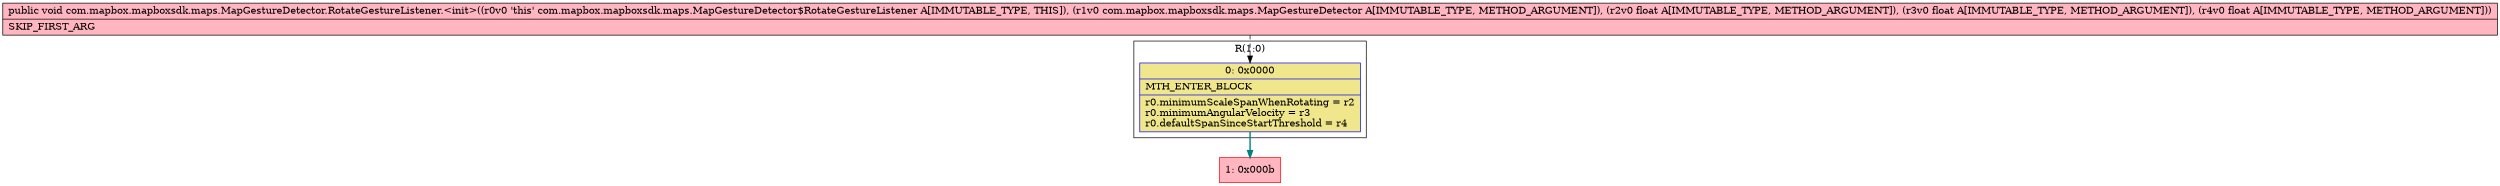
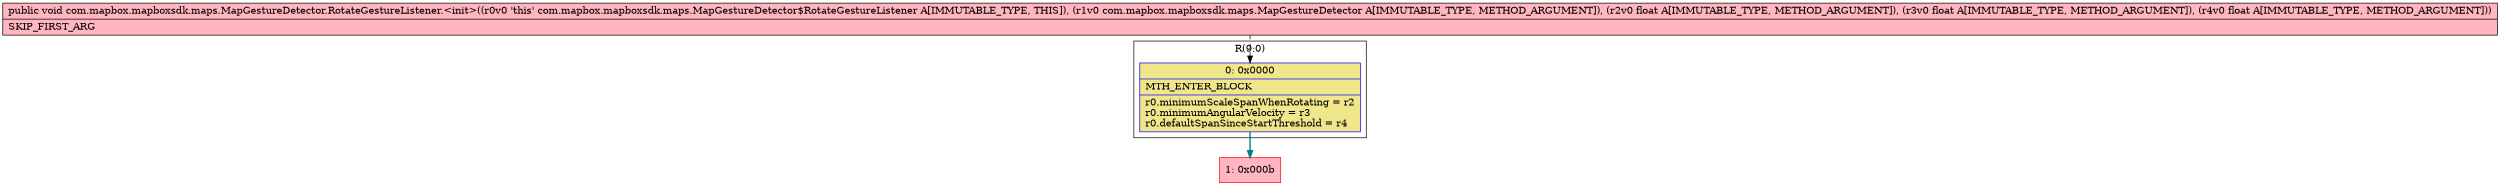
(1250, 49) -> (1250, 49)
